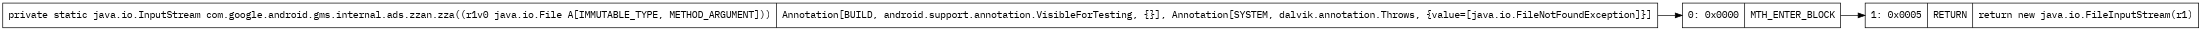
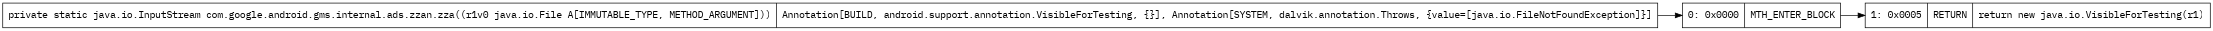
(2086, 15) -> (2091, 15)
